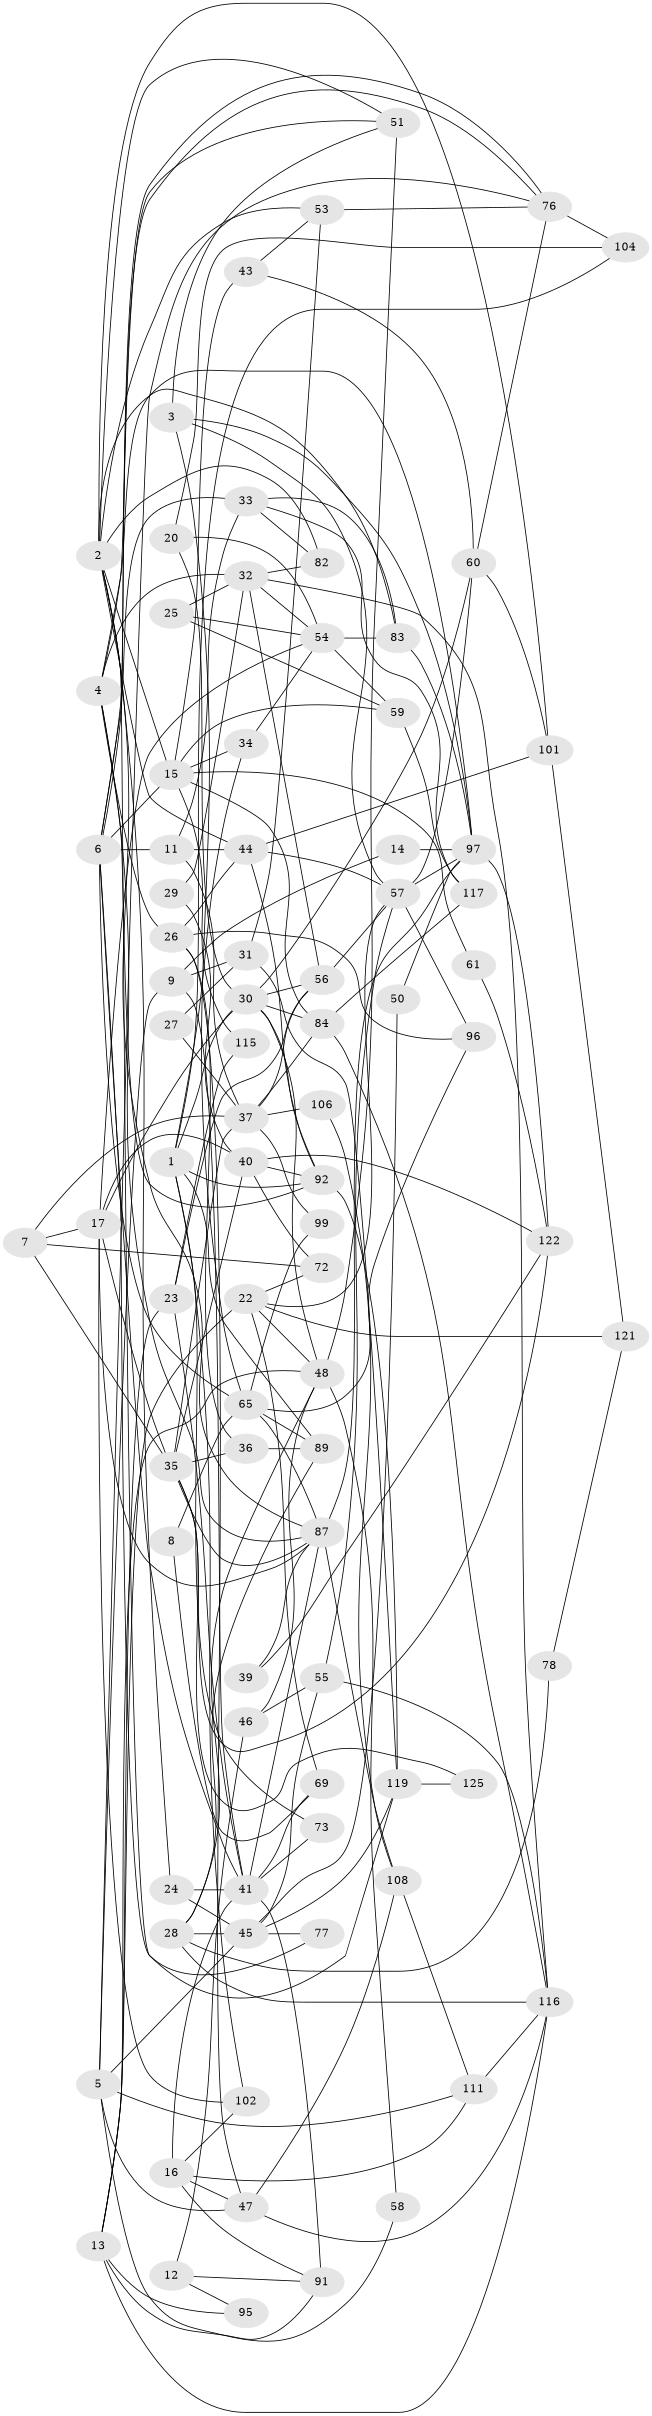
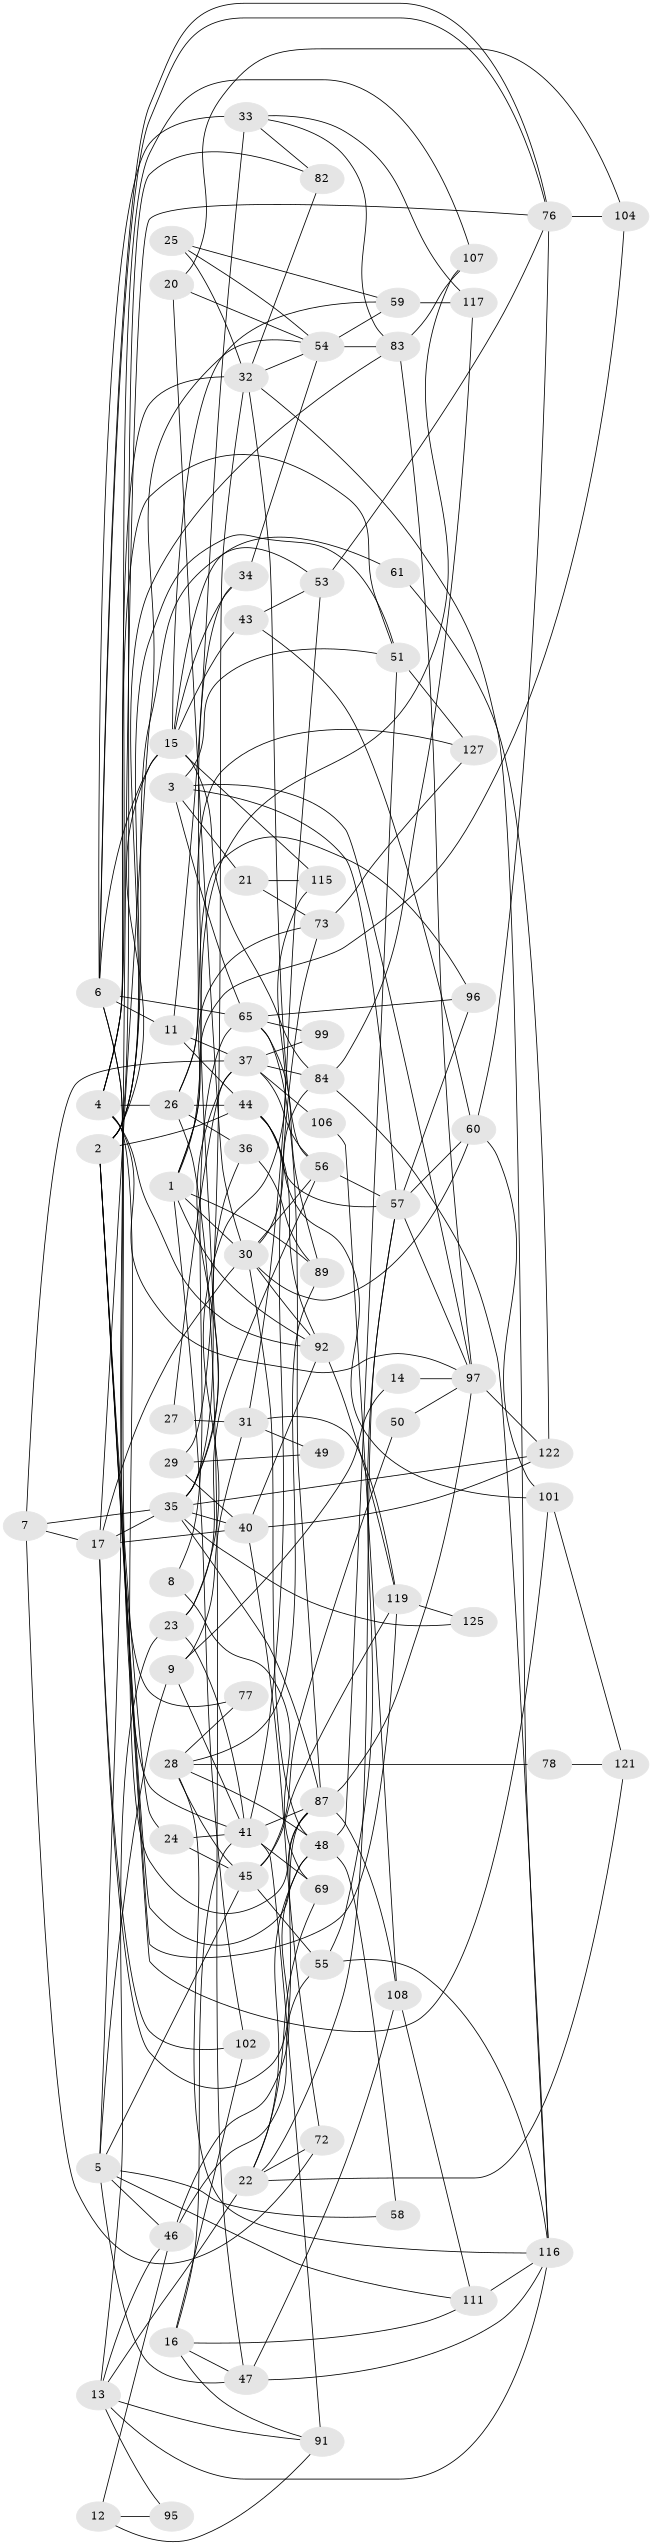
none -> (474, 259)
none -> (474, 750)
none -> (246, 881)
none -> (322, 1454)
(246, 1678) -> none
(124, 1749) -> (129, 2306)
(284, 1934) -> (198, 1740)
none -> (135, 2202)
